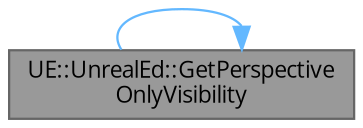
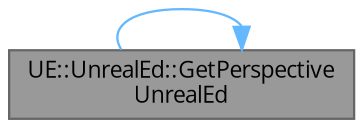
(182, 85) -> (182, 85)
